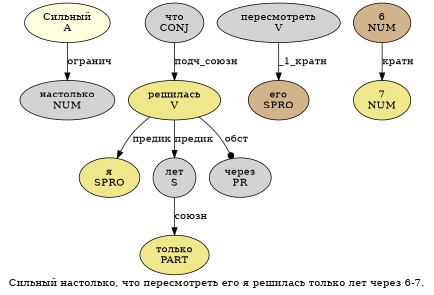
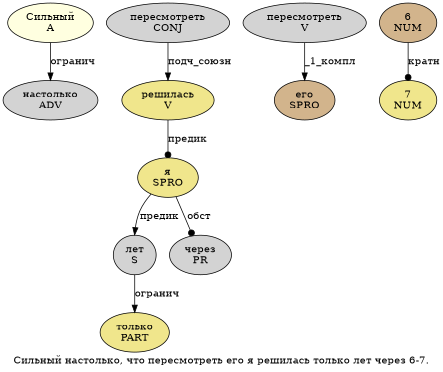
(175, 23) -> (168, 23)
(382, 58) -> (408, 58)
(303, 62) -> (331, 62)
(67, 100) -> (51, 100)
(133, 133) -> (168, 136)
(216, 133) -> (183, 213)
(175, 135) -> (140, 210)
(191, 216) -> (157, 294)
